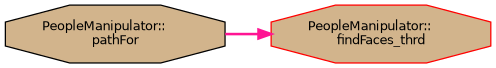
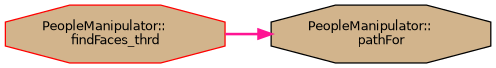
(242, 34) -> (242, 34)
